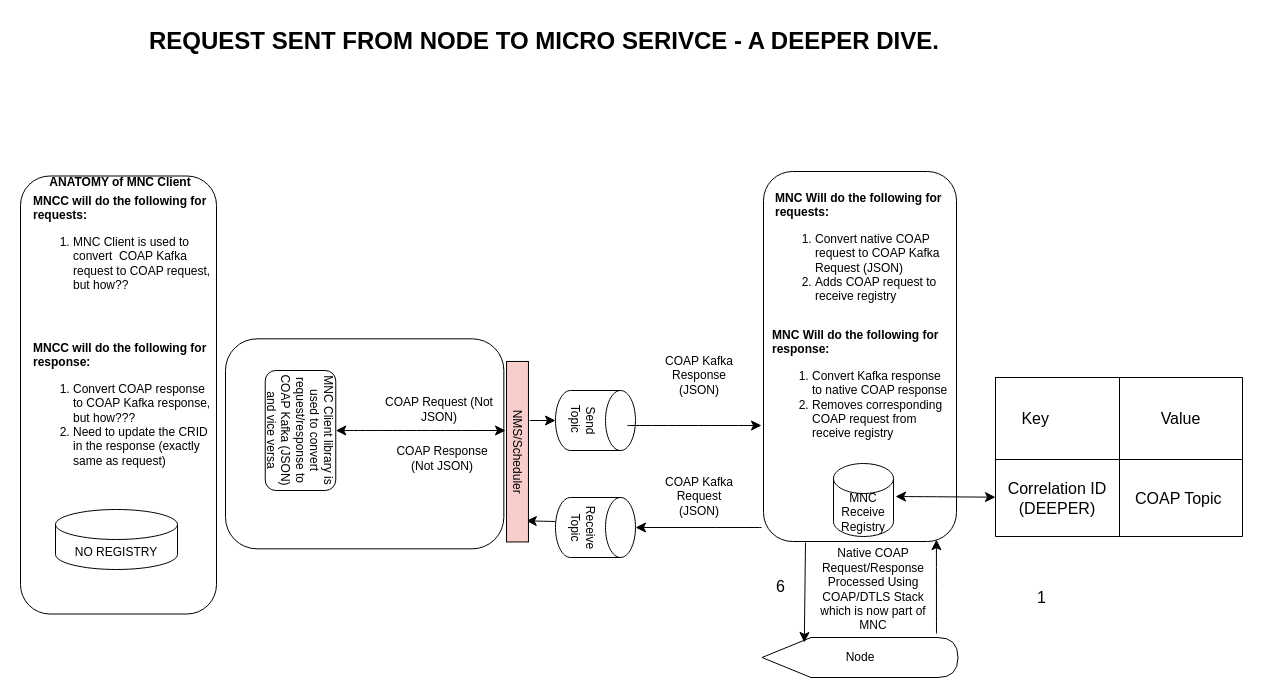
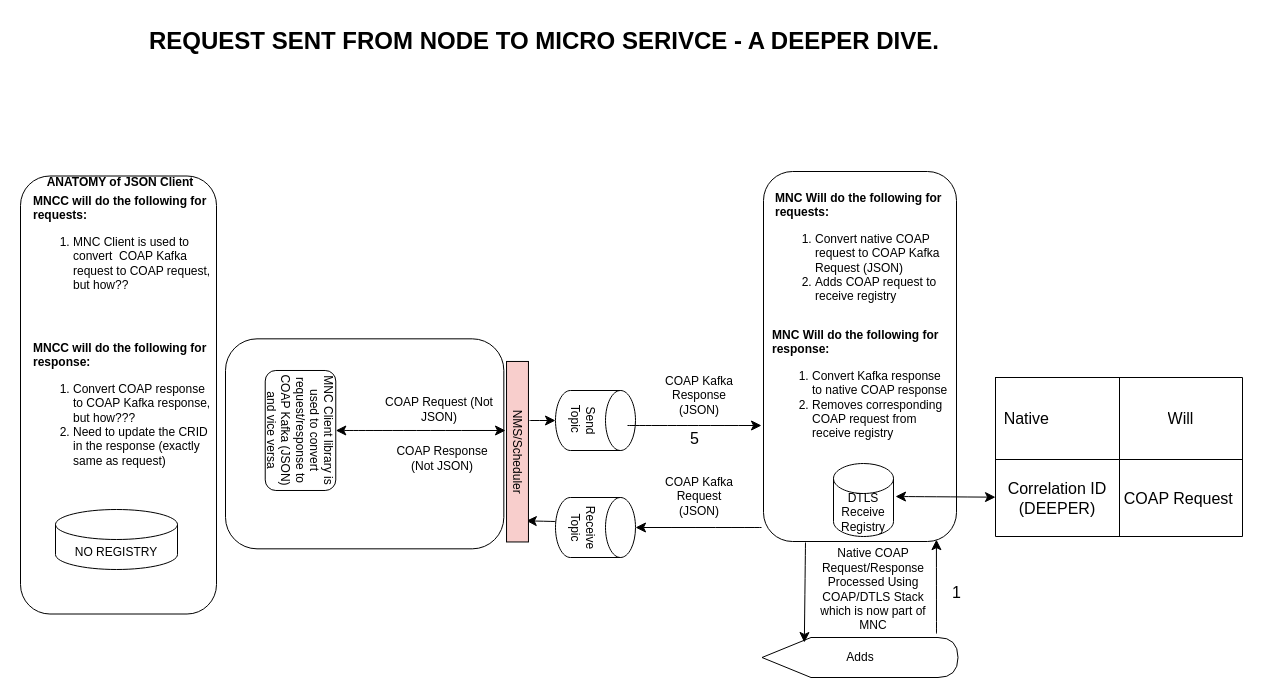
(121, 183) -> (121, 183)
(700, 375) -> (700, 395)
(1058, 419) -> (1058, 419)
(1181, 419) -> (1181, 419)
none -> (695, 438)
(1181, 499) -> (1181, 499)
(864, 513) -> (864, 513)
(781, 586) -> none
(1042, 597) -> (957, 592)
(861, 658) -> (861, 658)
